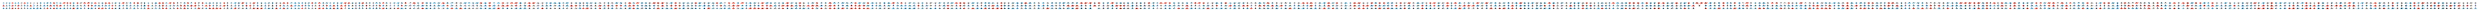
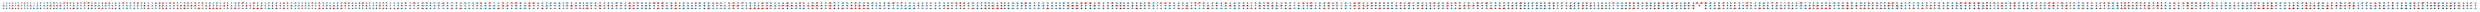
none -> (1095, 8)
